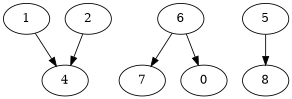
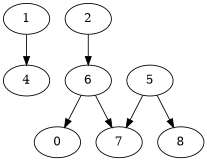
(78, 46) -> (88, 45)
none -> (137, 108)
